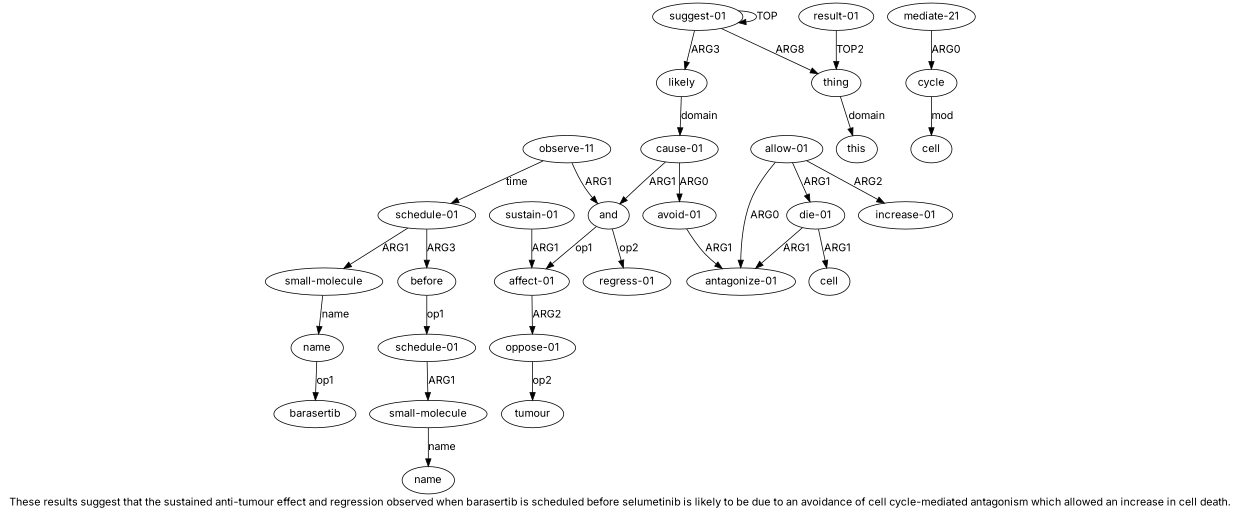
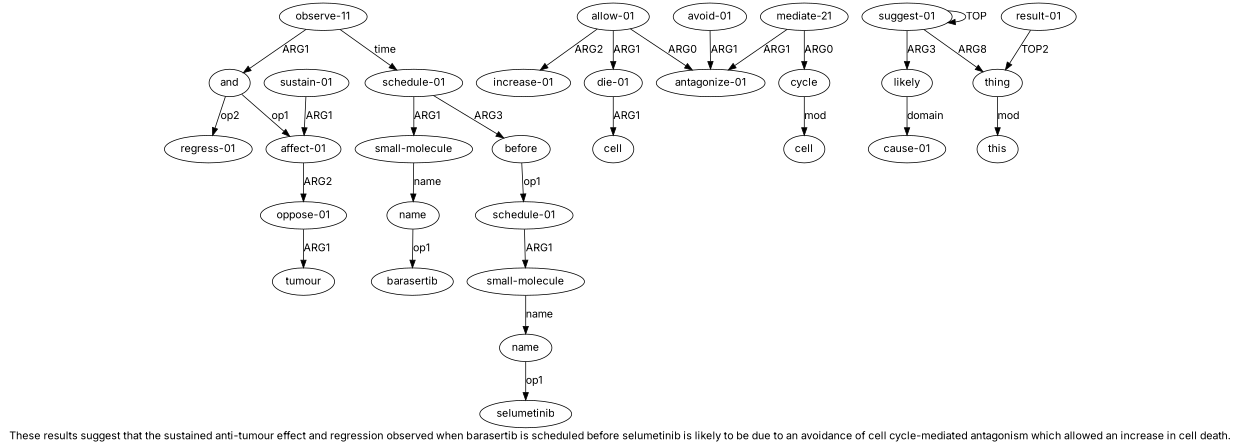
(867, 116) -> (1009, 116)
(679, 178) -> none
(645, 180) -> none
(782, 245) -> (761, 47)
(542, 381) -> (317, 249)
none -> (526, 414)
